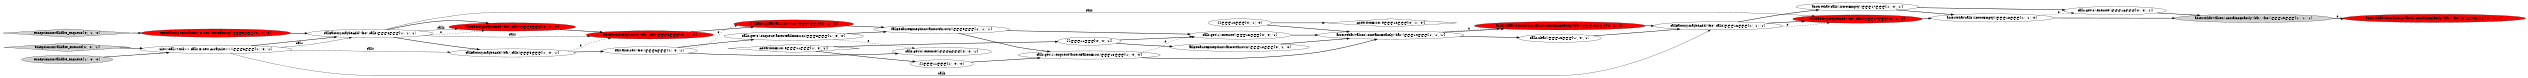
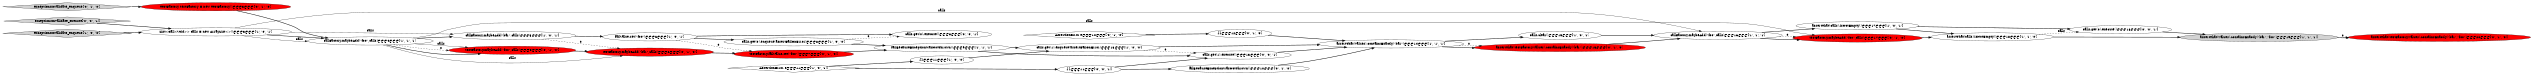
(2059, 12) -> (2061, 31)
(1297, 23) -> (1176, 34)
(67, 60) -> (67, 33)
